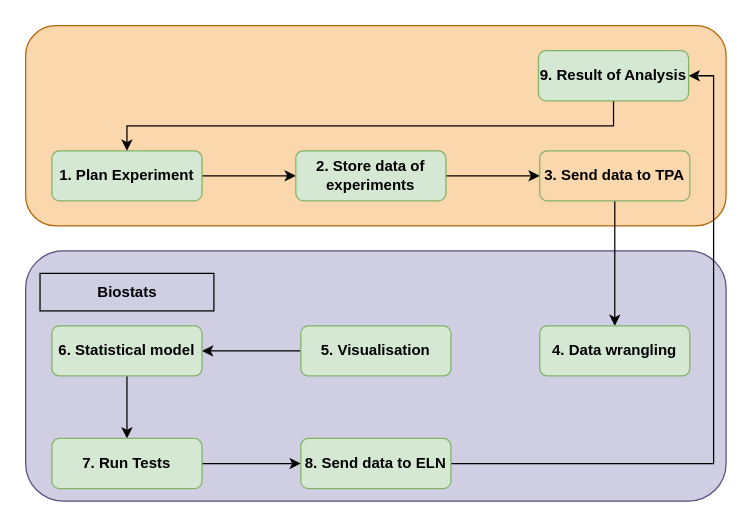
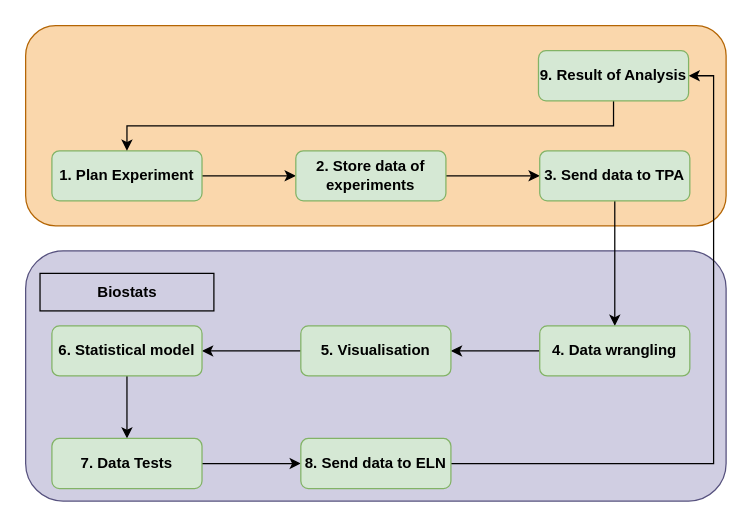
(614, 176) -> (614, 176)
none -> (499, 351)
(127, 463) -> (127, 463)
